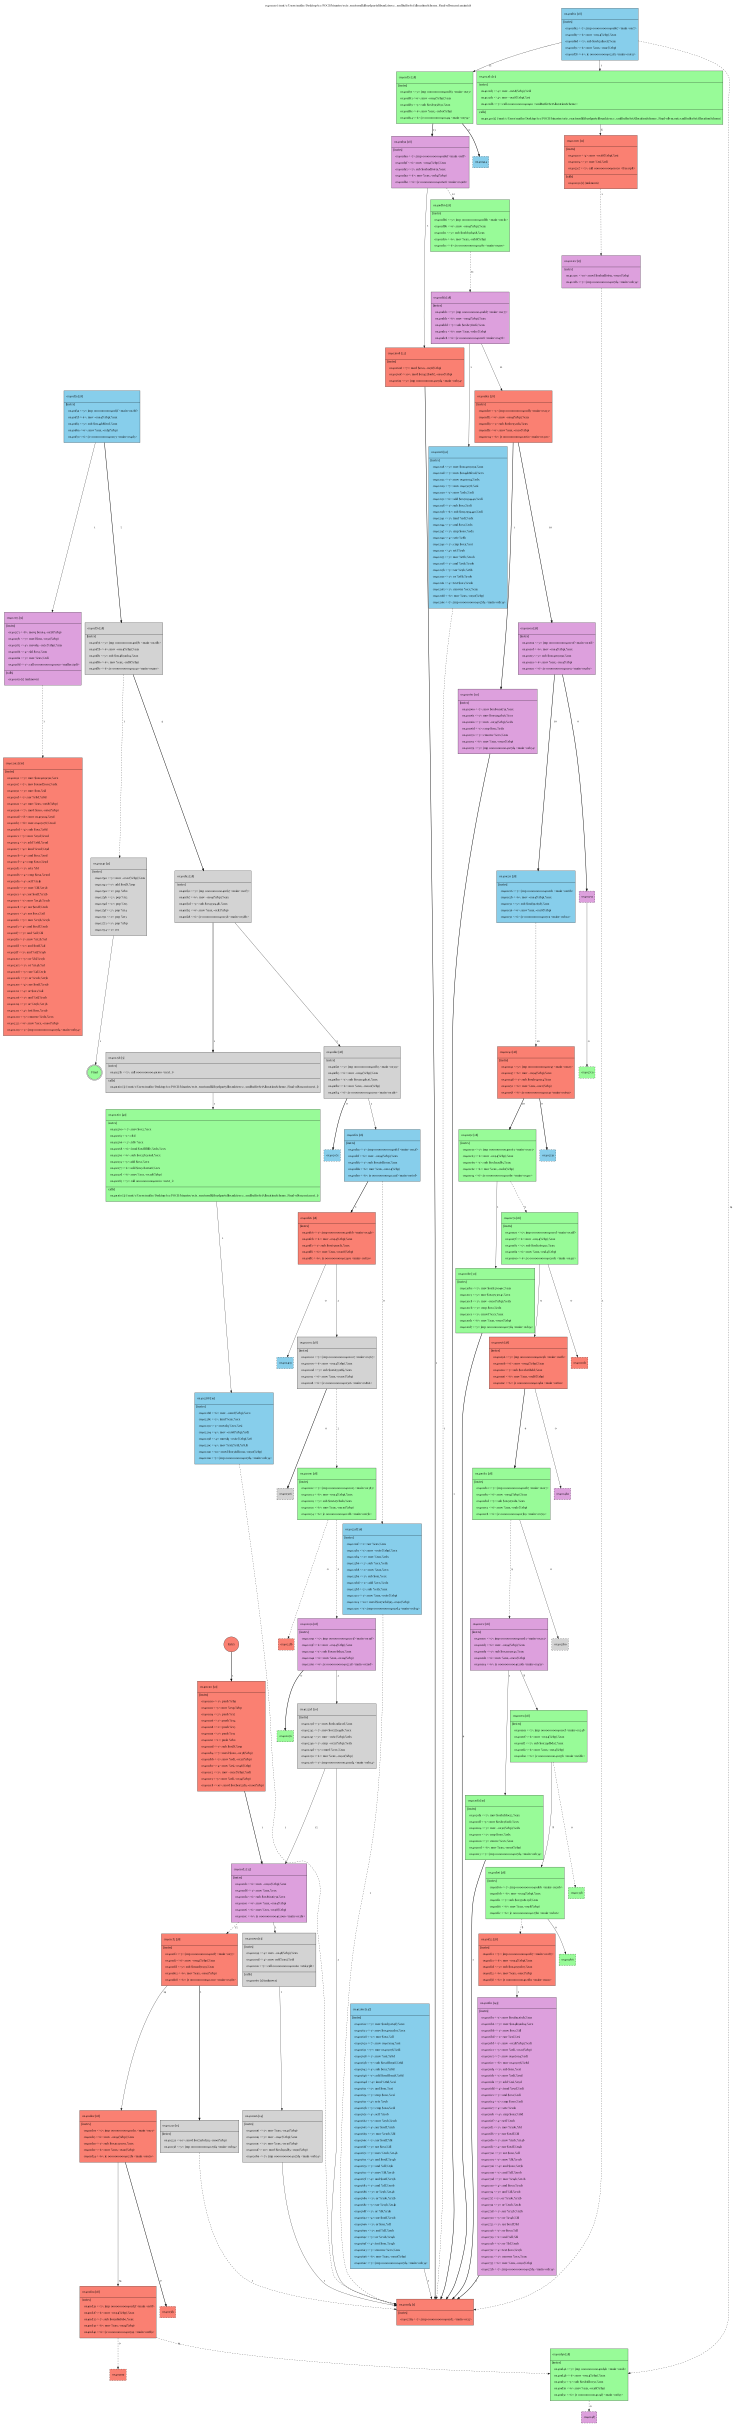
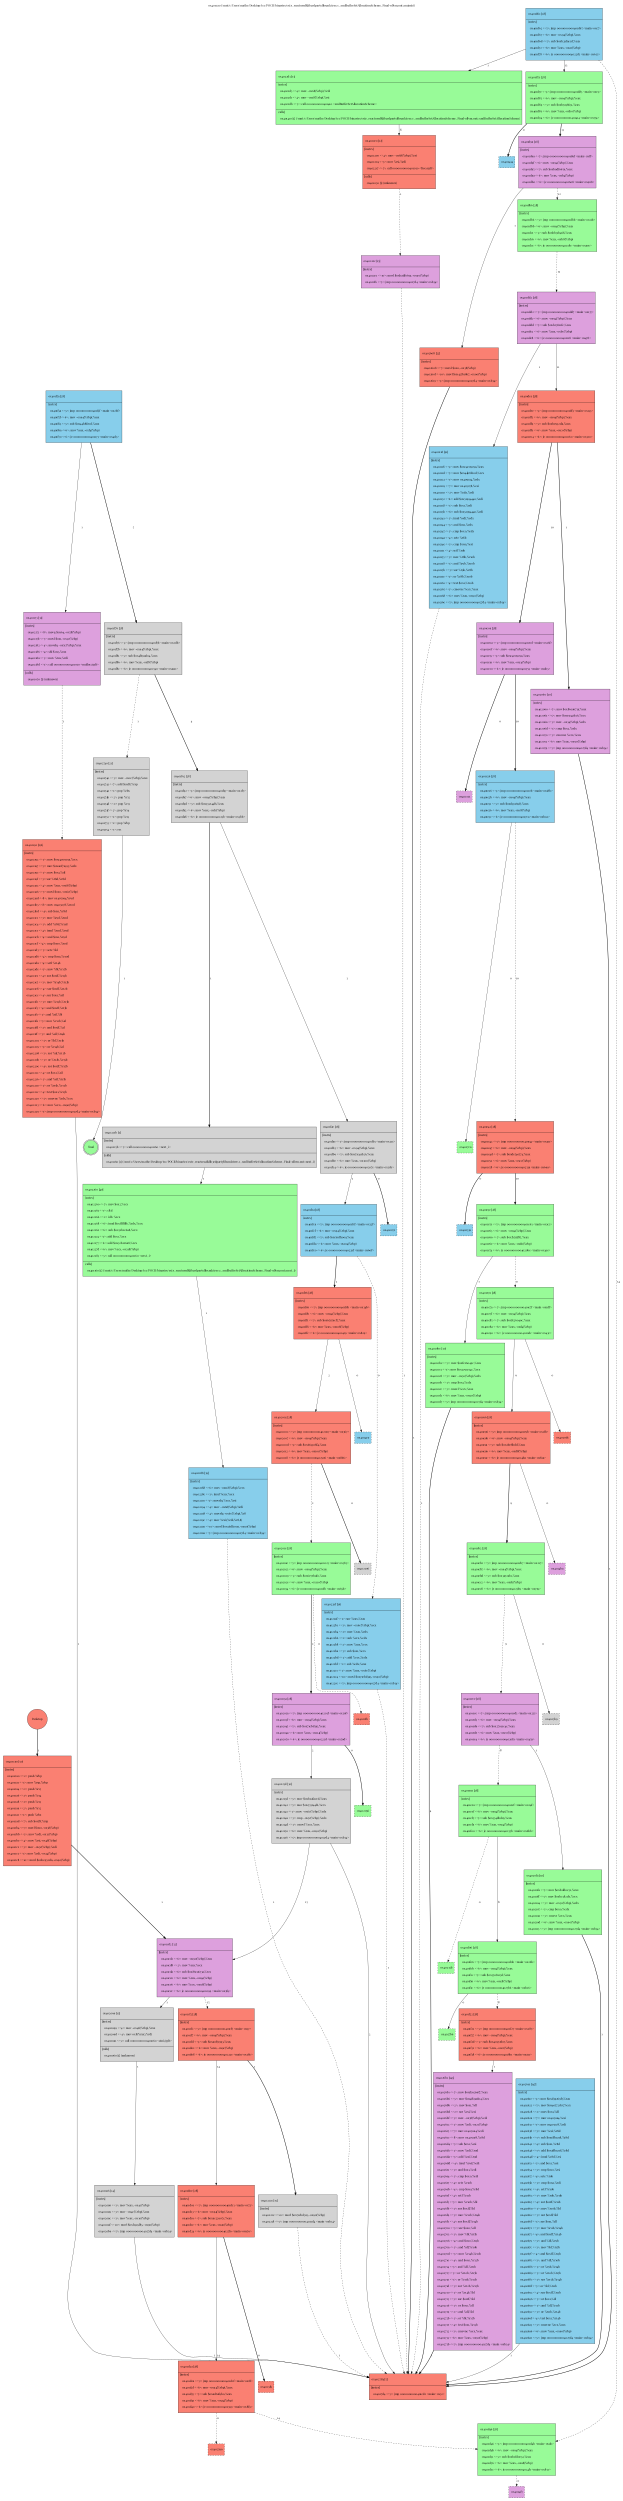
(587, 984) -> (489, 981)
(337, 1363) -> (311, 1438)
(337, 1568) -> (311, 1643)
(231, 1644) -> (37, 1719)
(528, 1689) -> (499, 1764)
none -> (77, 1876)
